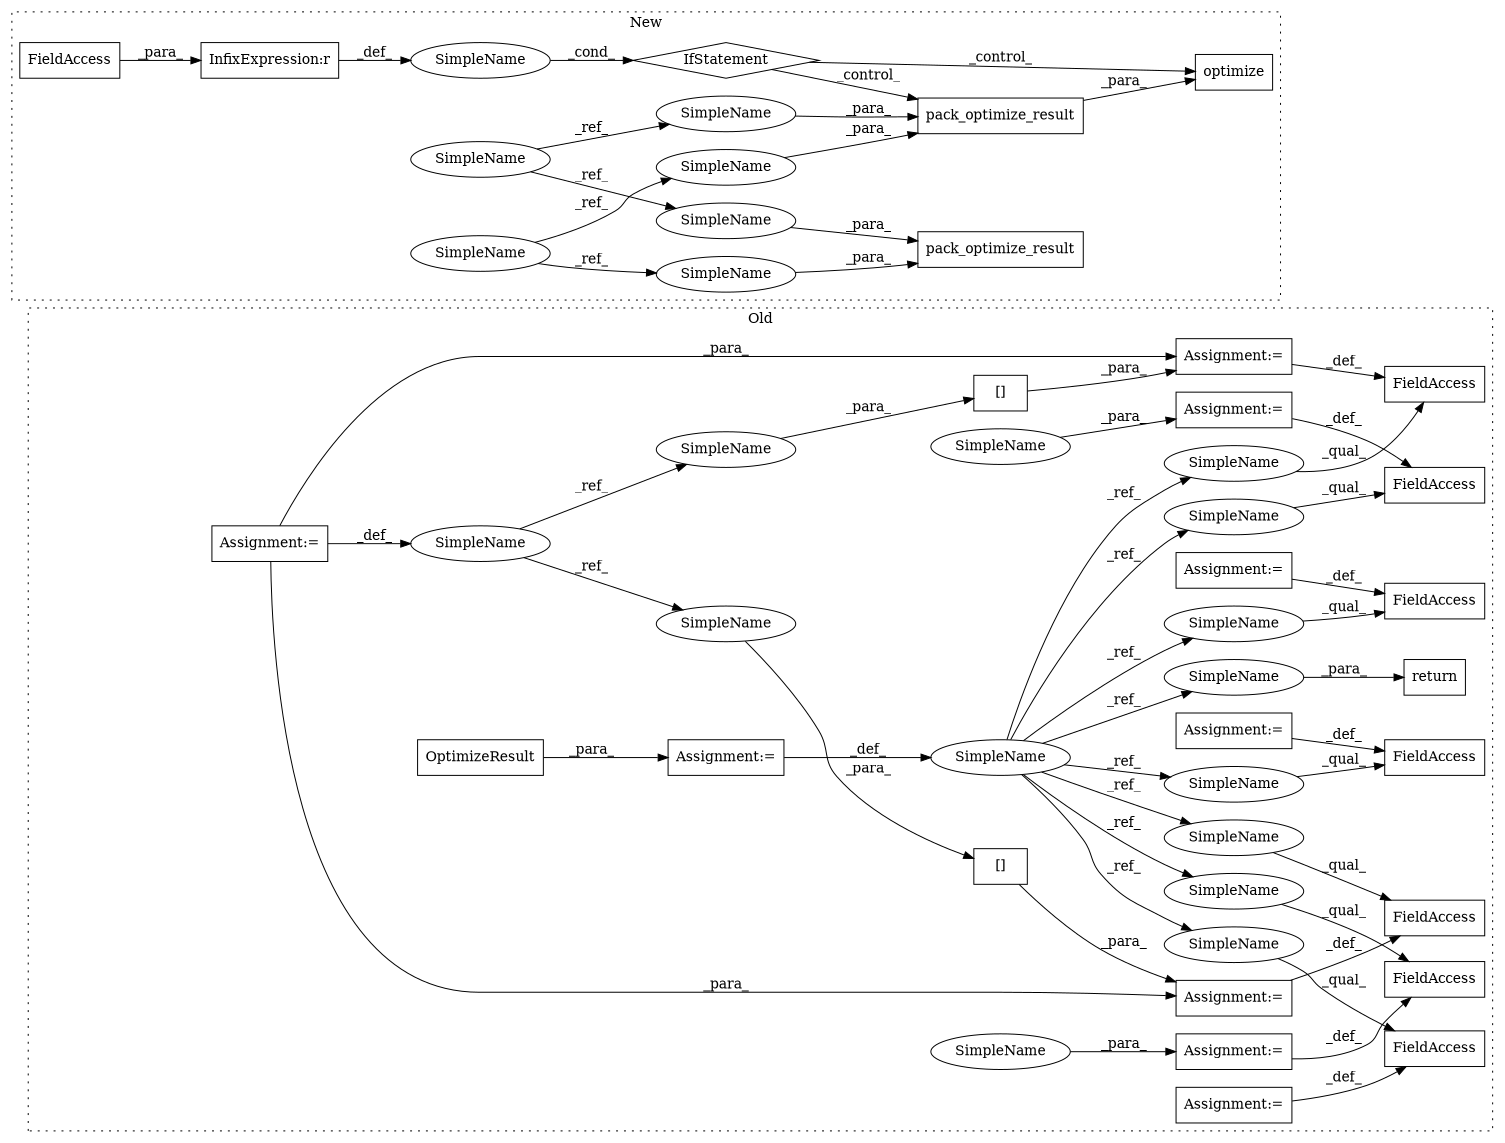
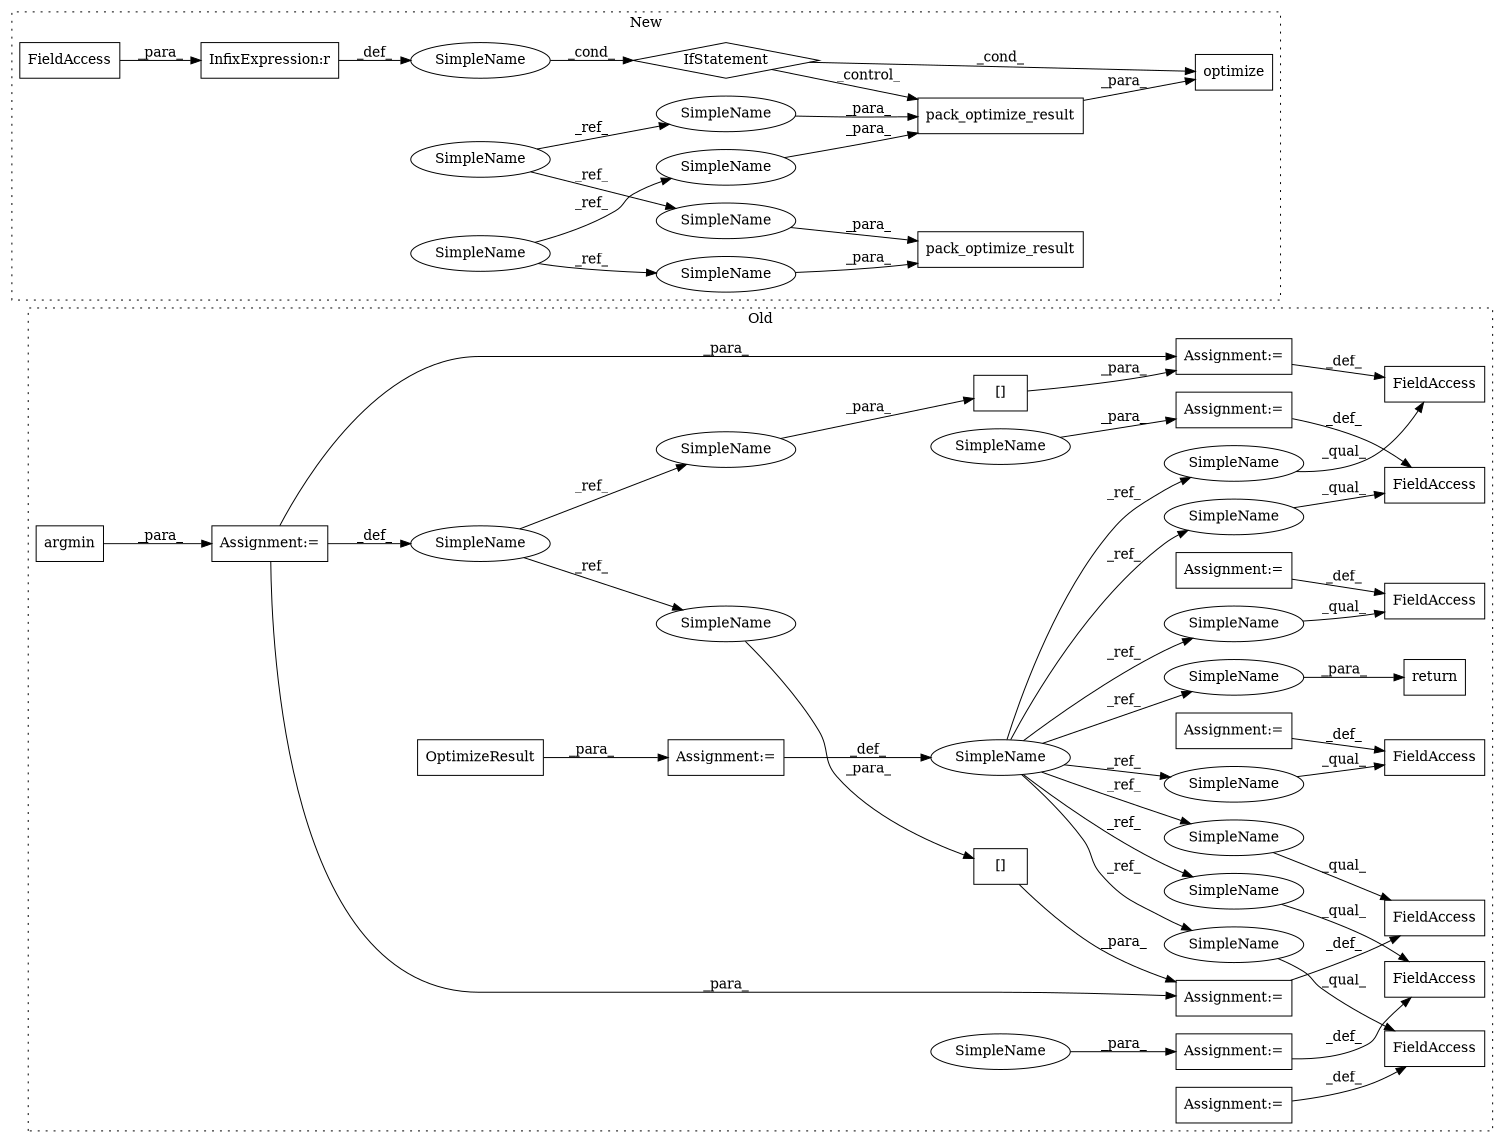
(1001, 58) -> (1001, 58)
none -> (70, 544)
